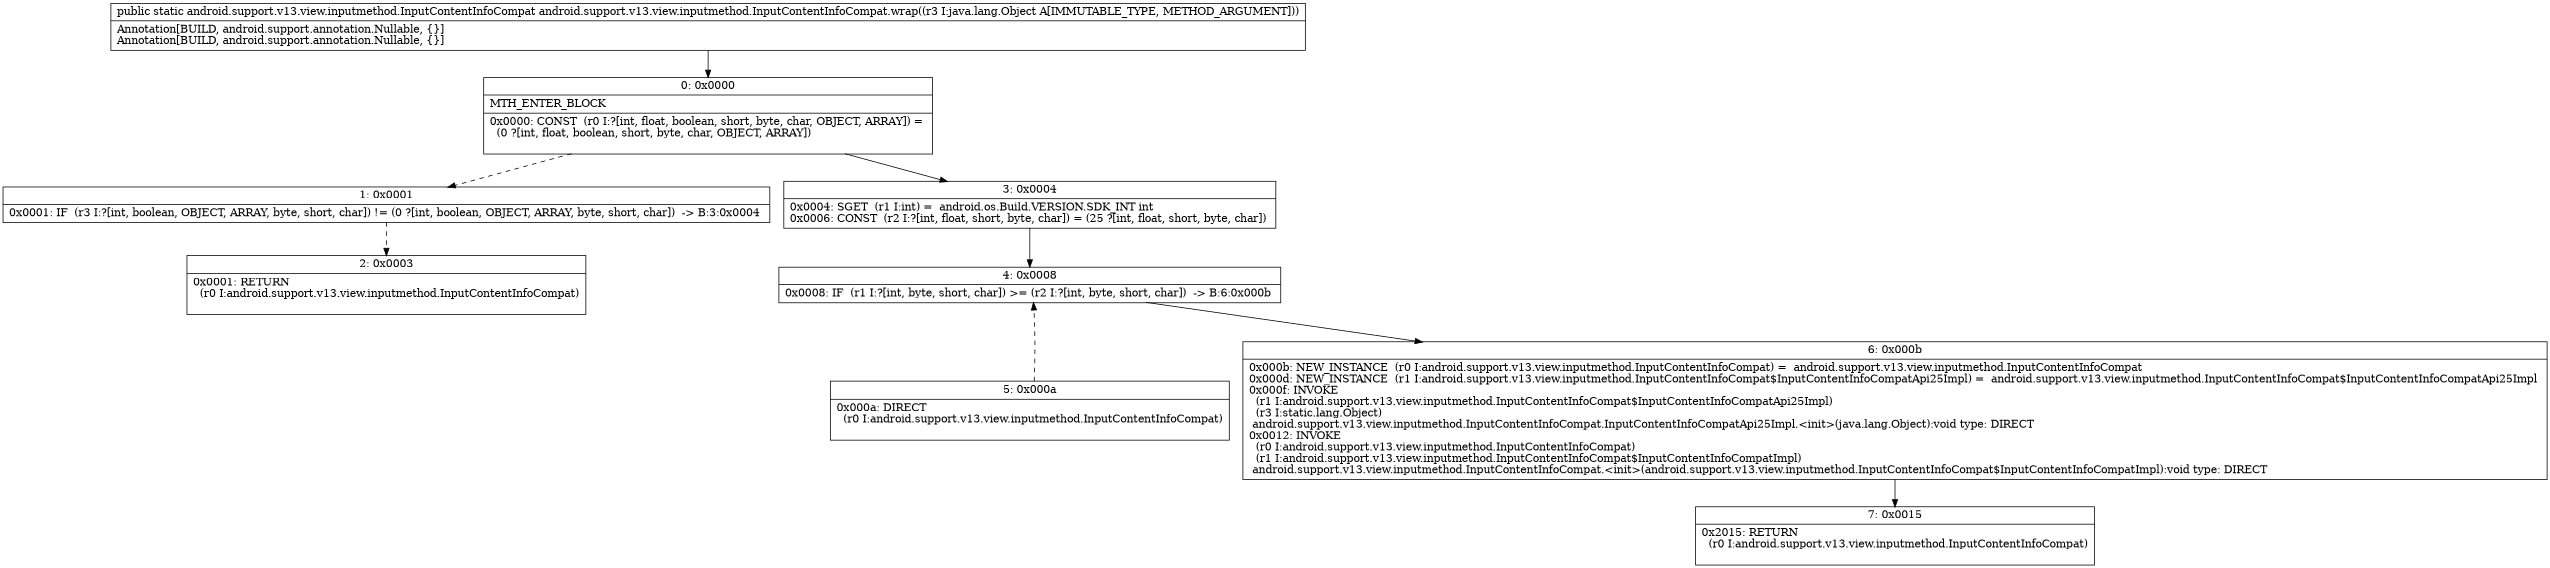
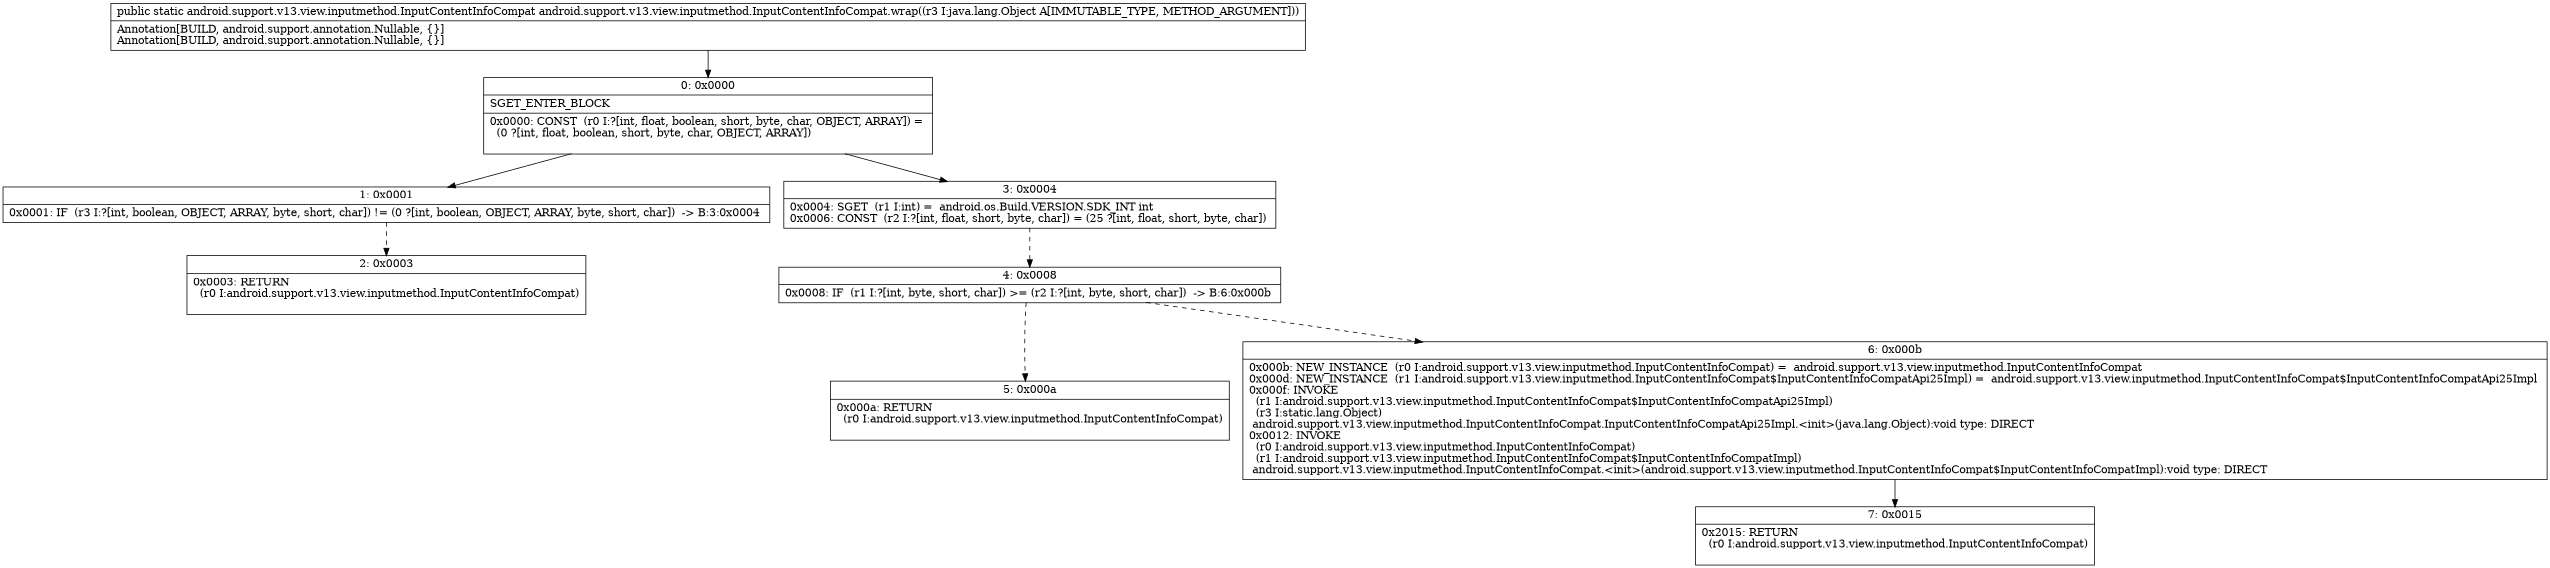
(548, 104) -> (550, 104)
(513, 170) -> (513, 170)
(1030, 244) -> (1030, 244)
(244, 282) -> (244, 282)
(1281, 322) -> (1281, 322)
(1035, 346) -> (1025, 338)
(885, 408) -> (888, 408)
